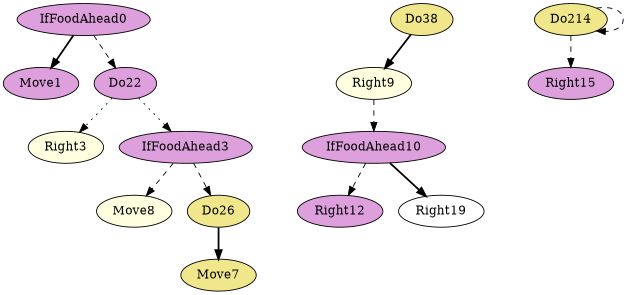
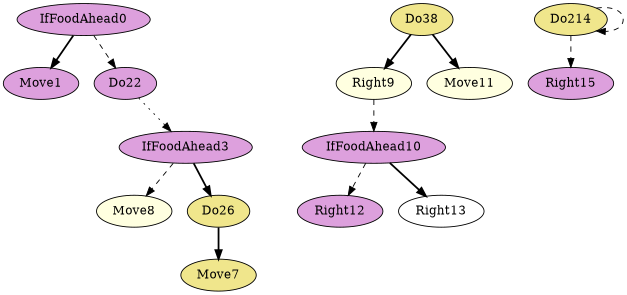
none -> (470, 83)
(66, 147) -> none
(200, 175) -> (200, 175)
(441, 211) -> (441, 211)
